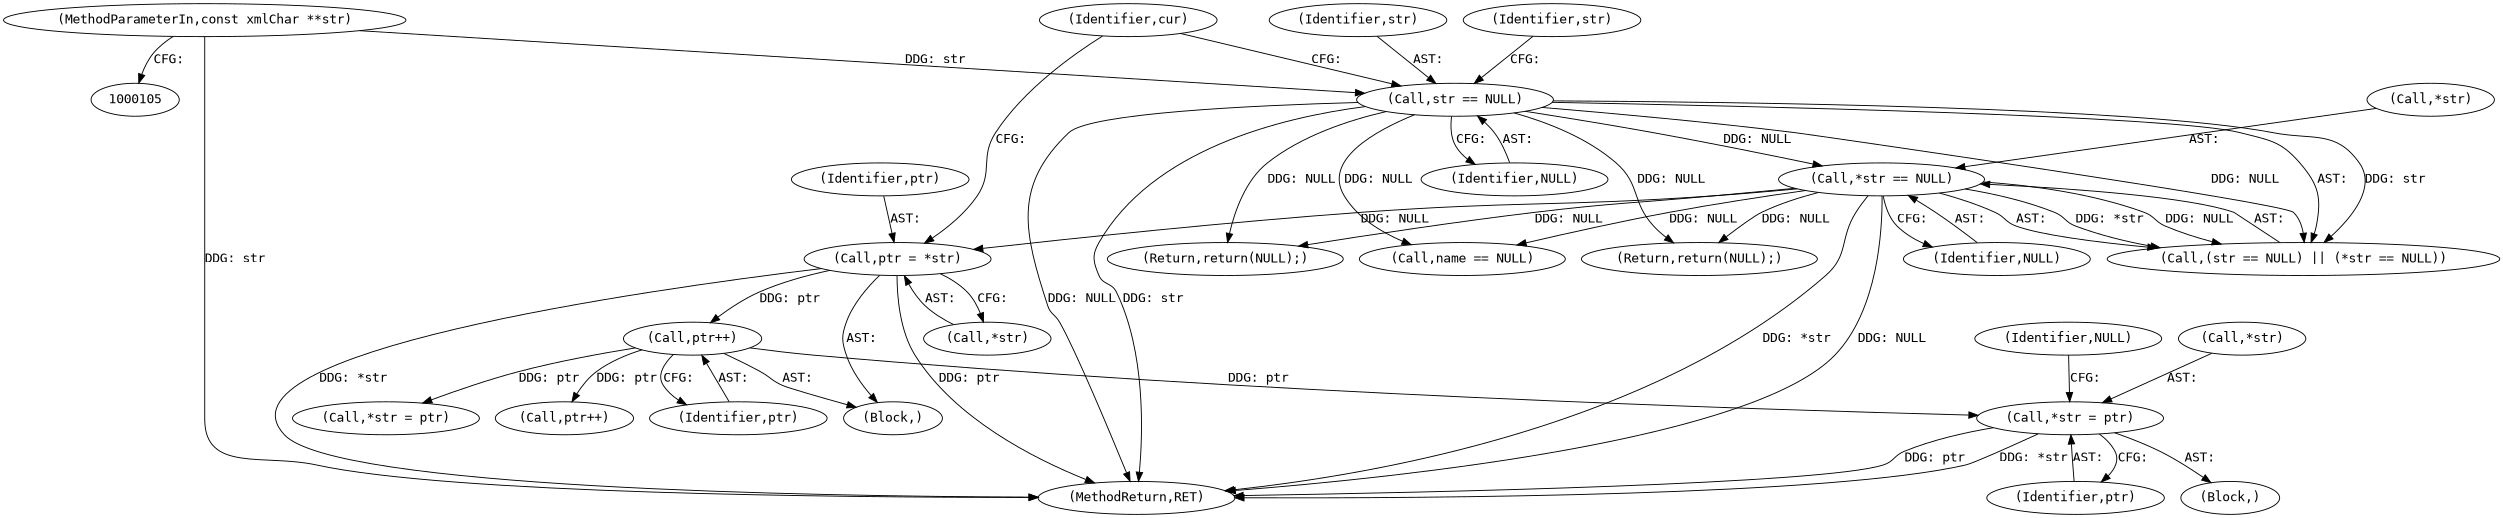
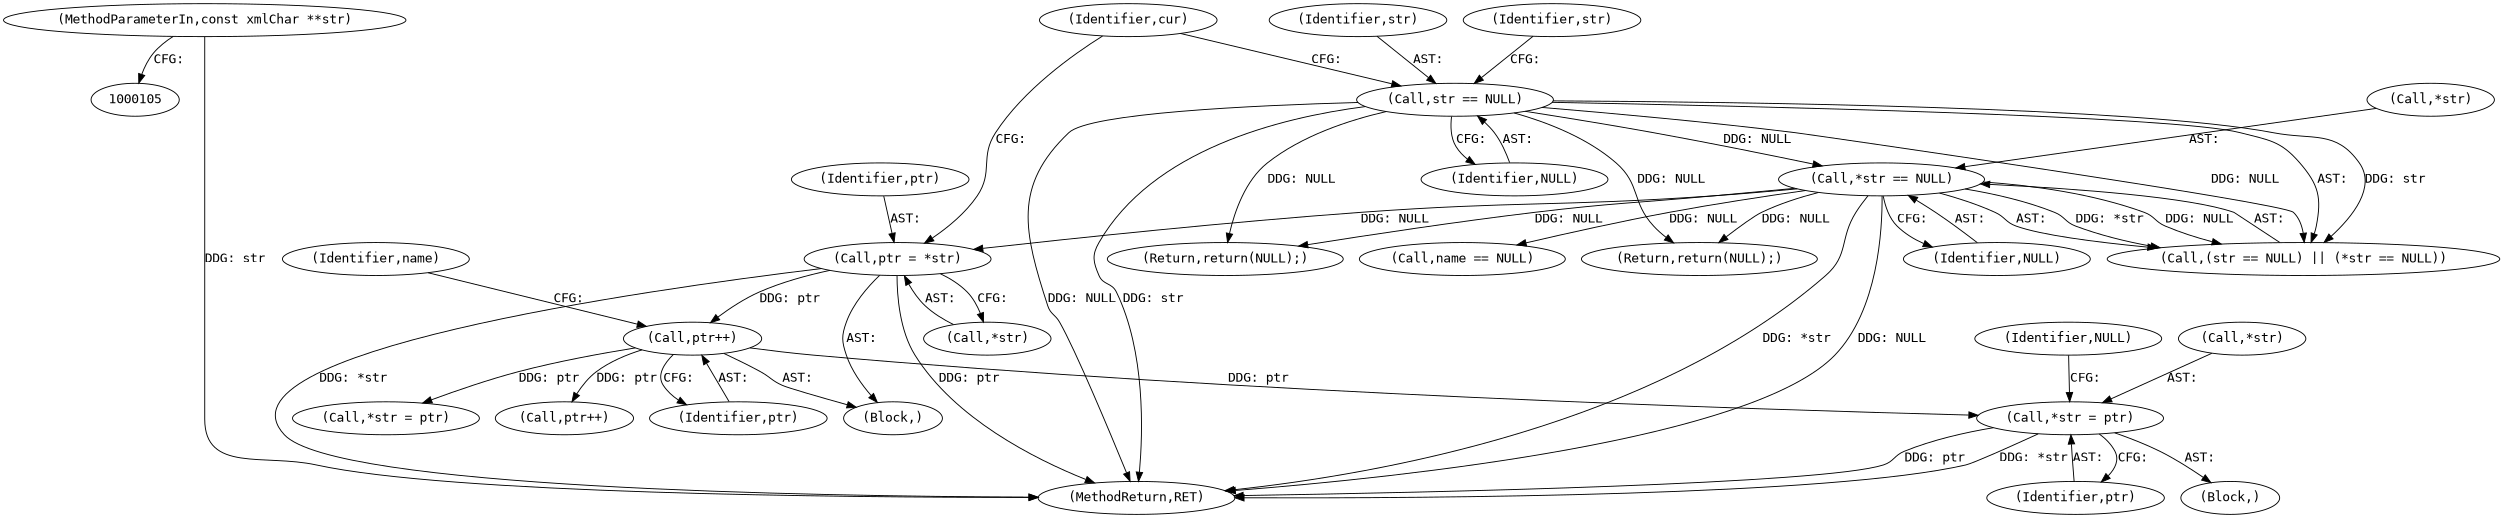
(858, 62) -> none
(1340, 174) -> none
none -> (376, 259)
